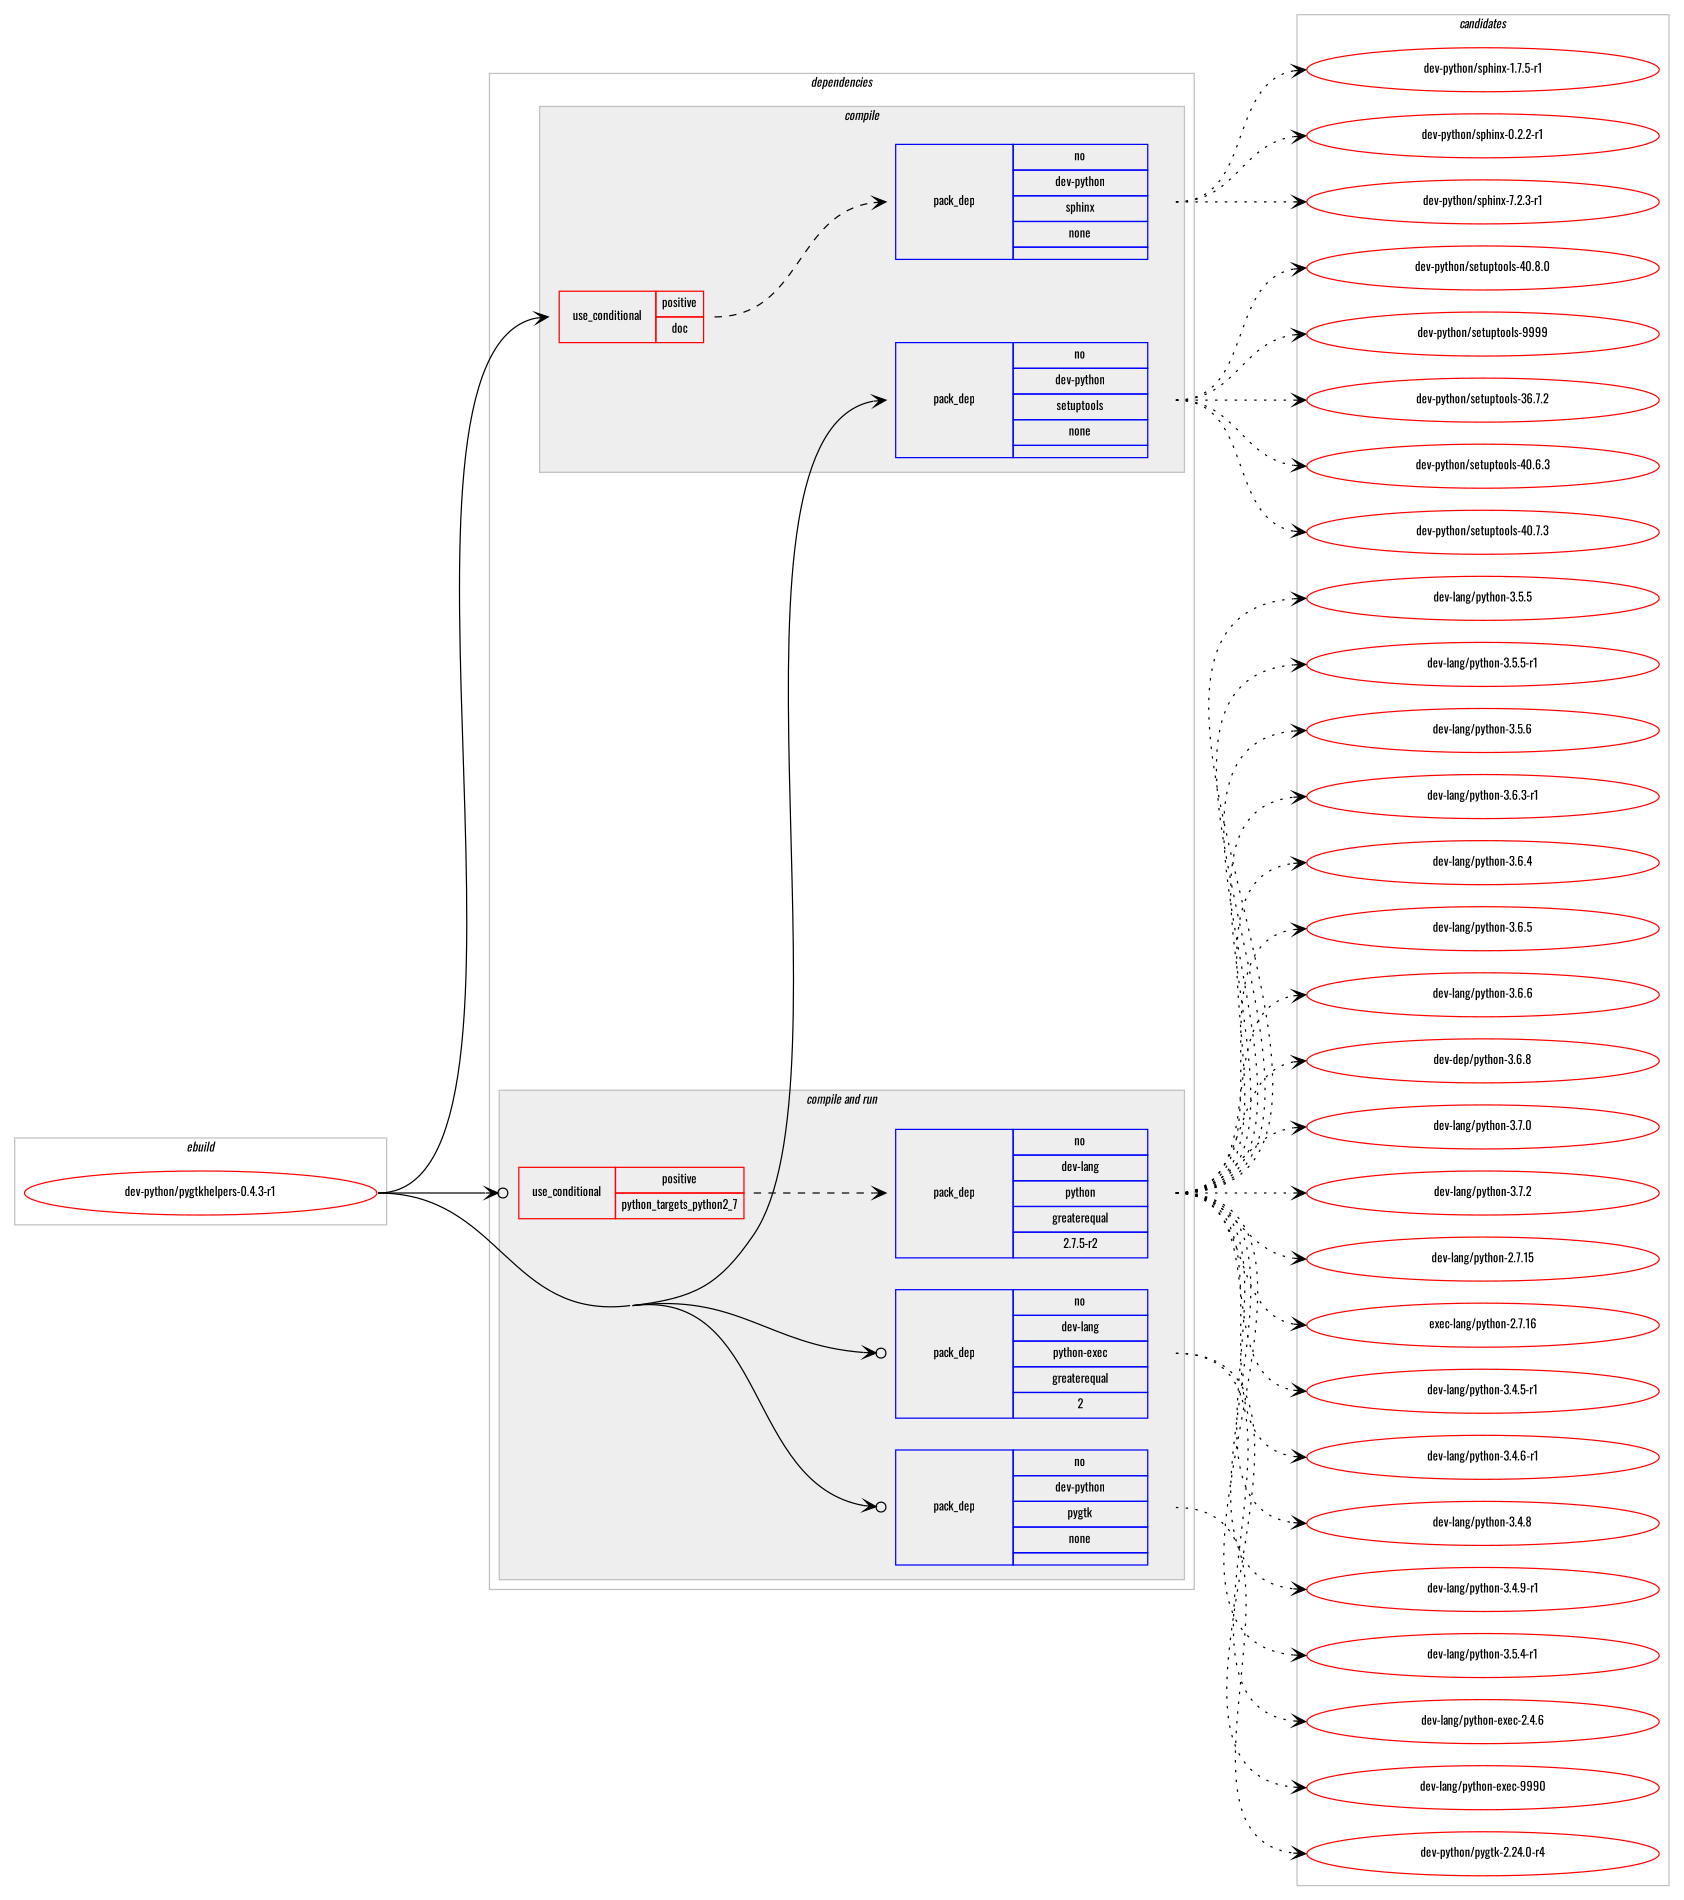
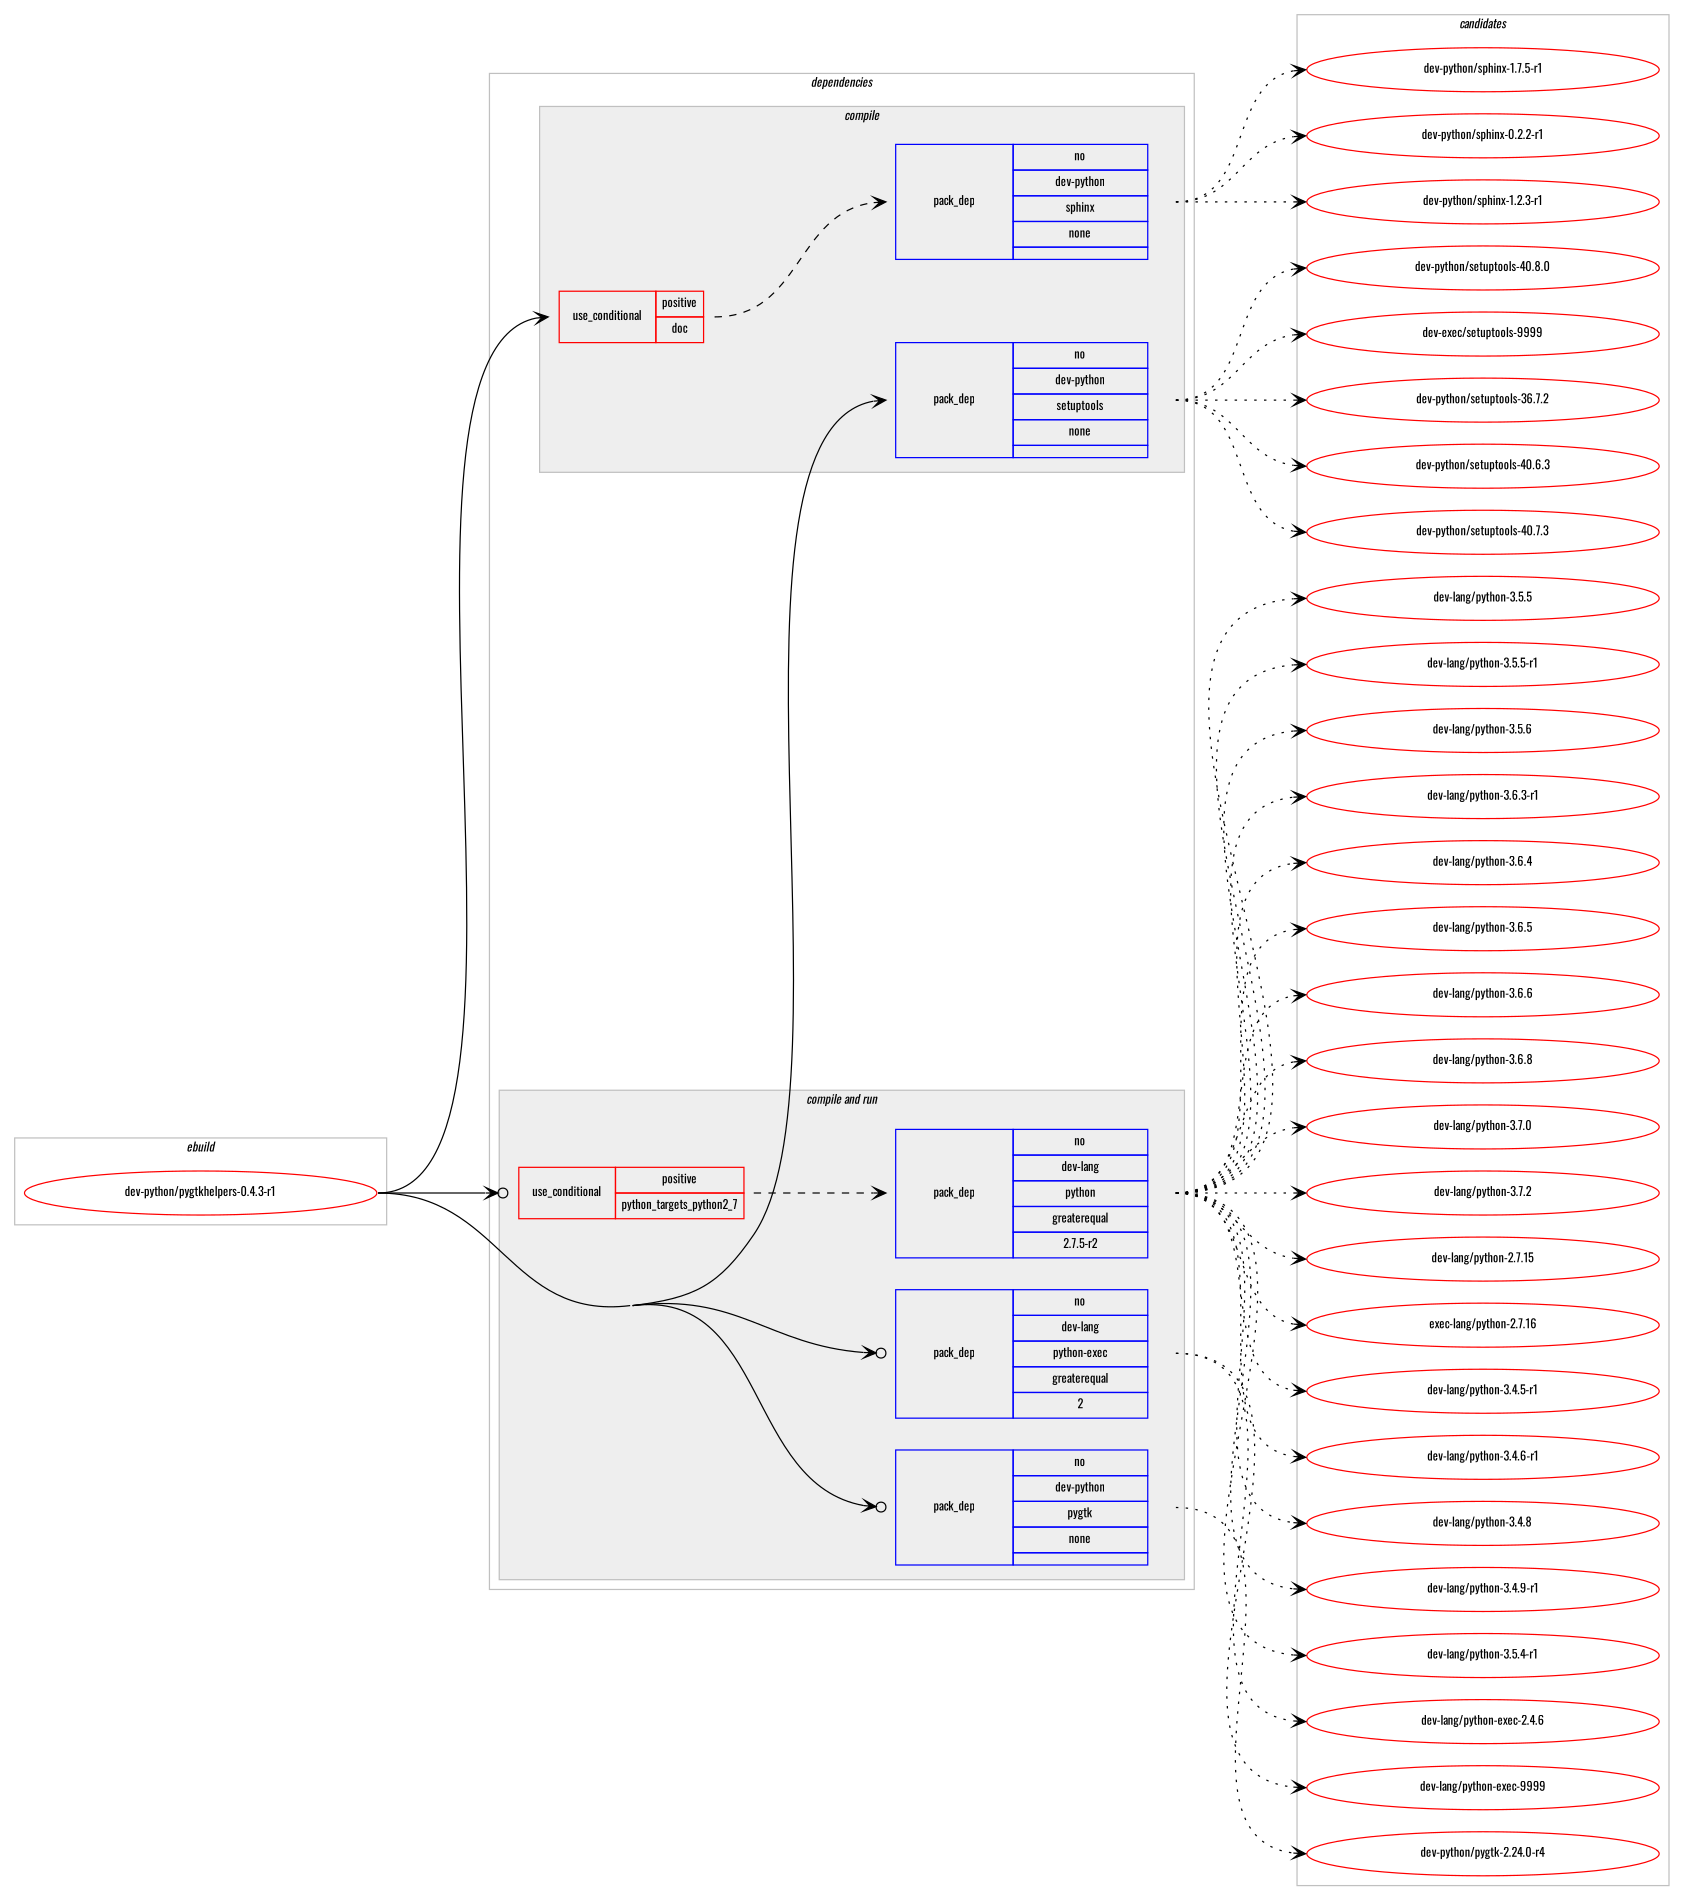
(1483, 202) -> (1483, 202)
(1483, 334) -> (1483, 334)
(1483, 1061) -> (1483, 1061)
(1483, 1788) -> (1483, 1788)
